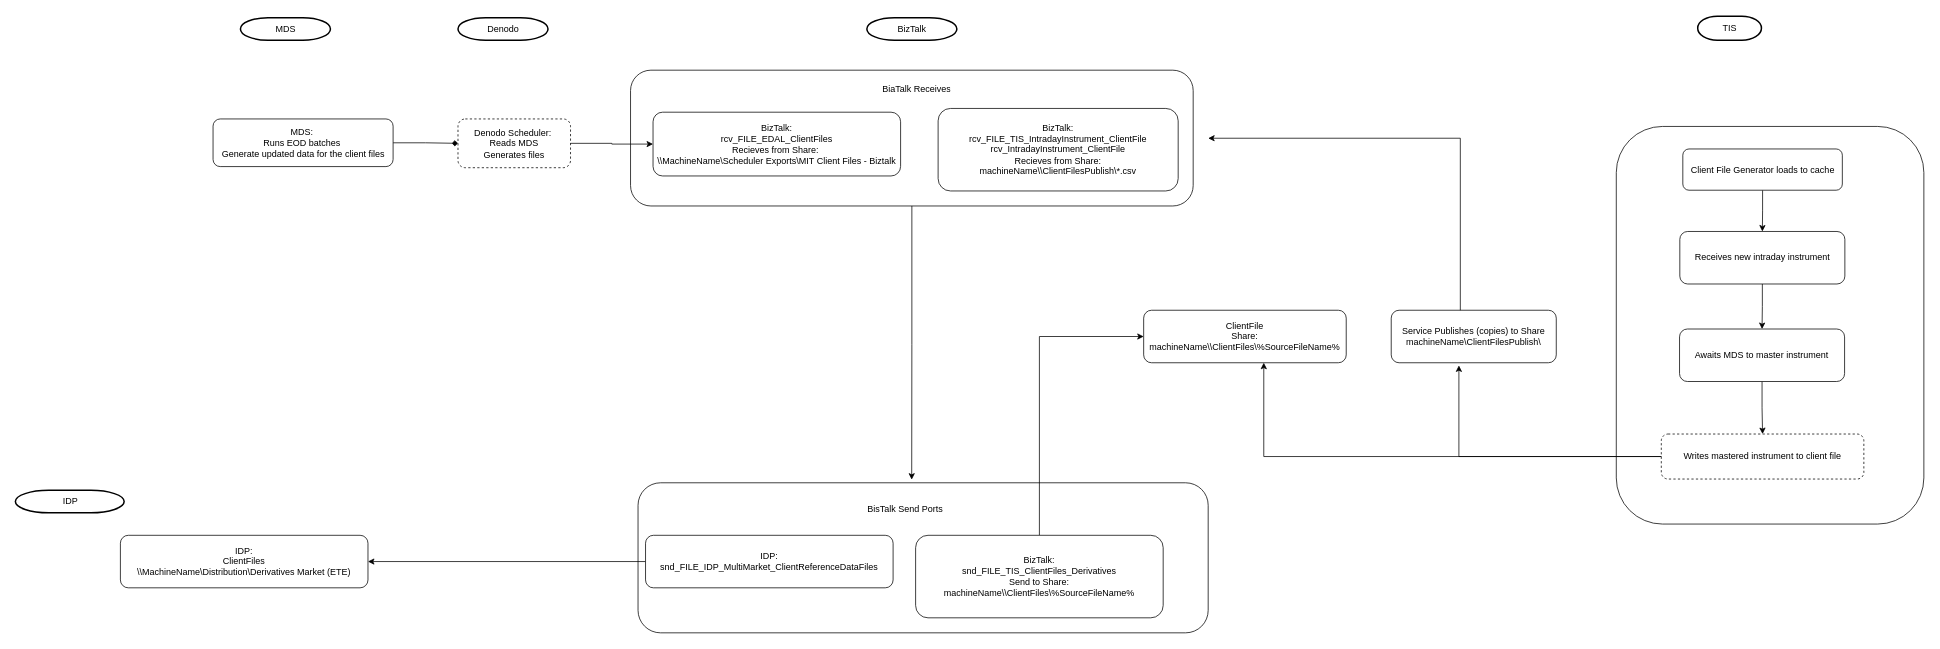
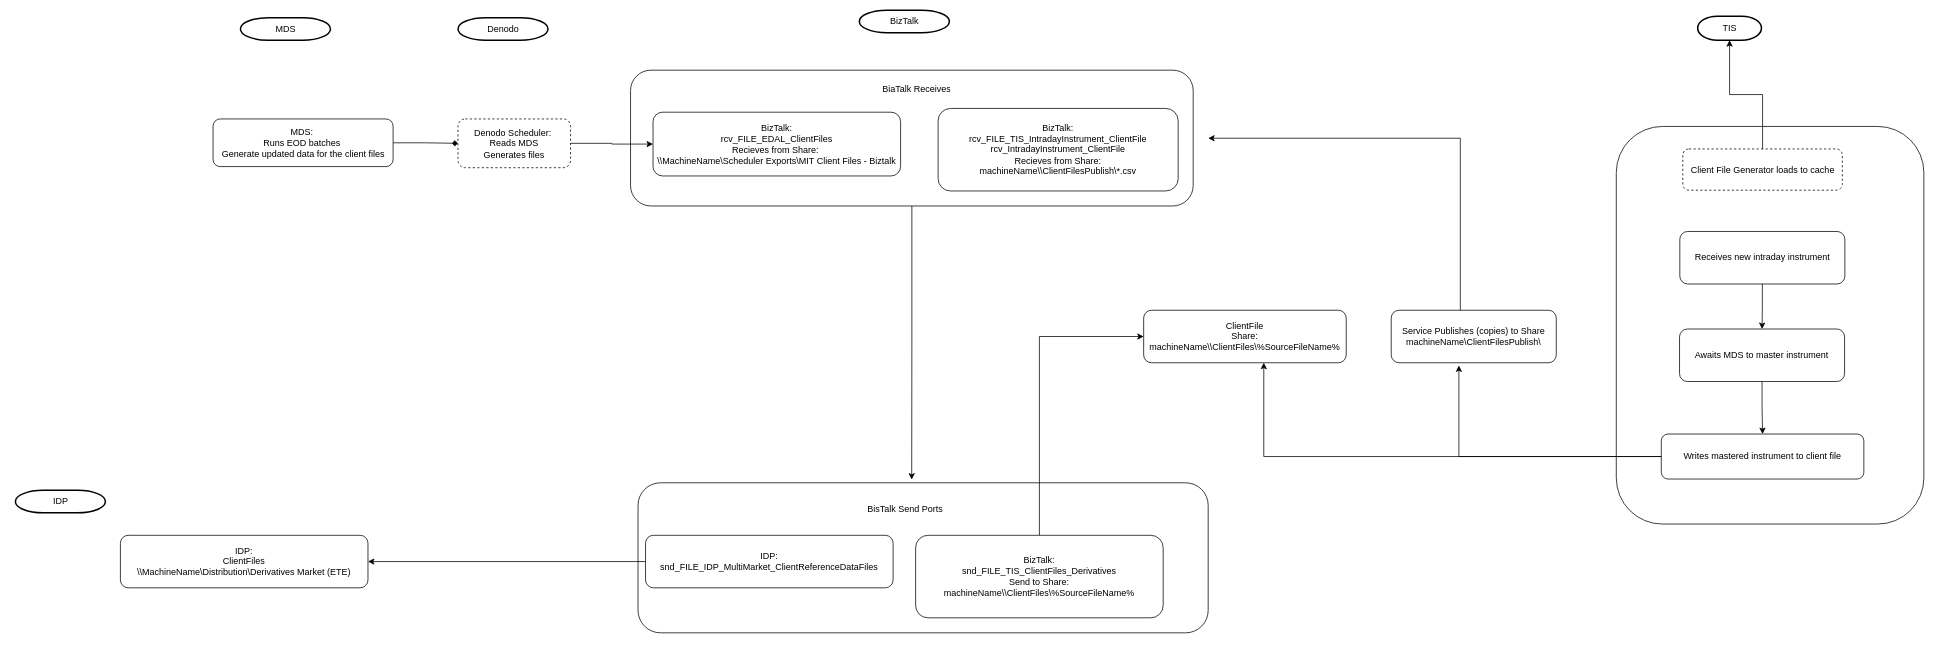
(912, 29) -> (904, 21)
(1762, 170) -> (1762, 170)
(1762, 208) -> (1748, 95)
(1762, 456) -> (1762, 456)
(70, 501) -> (60, 501)
